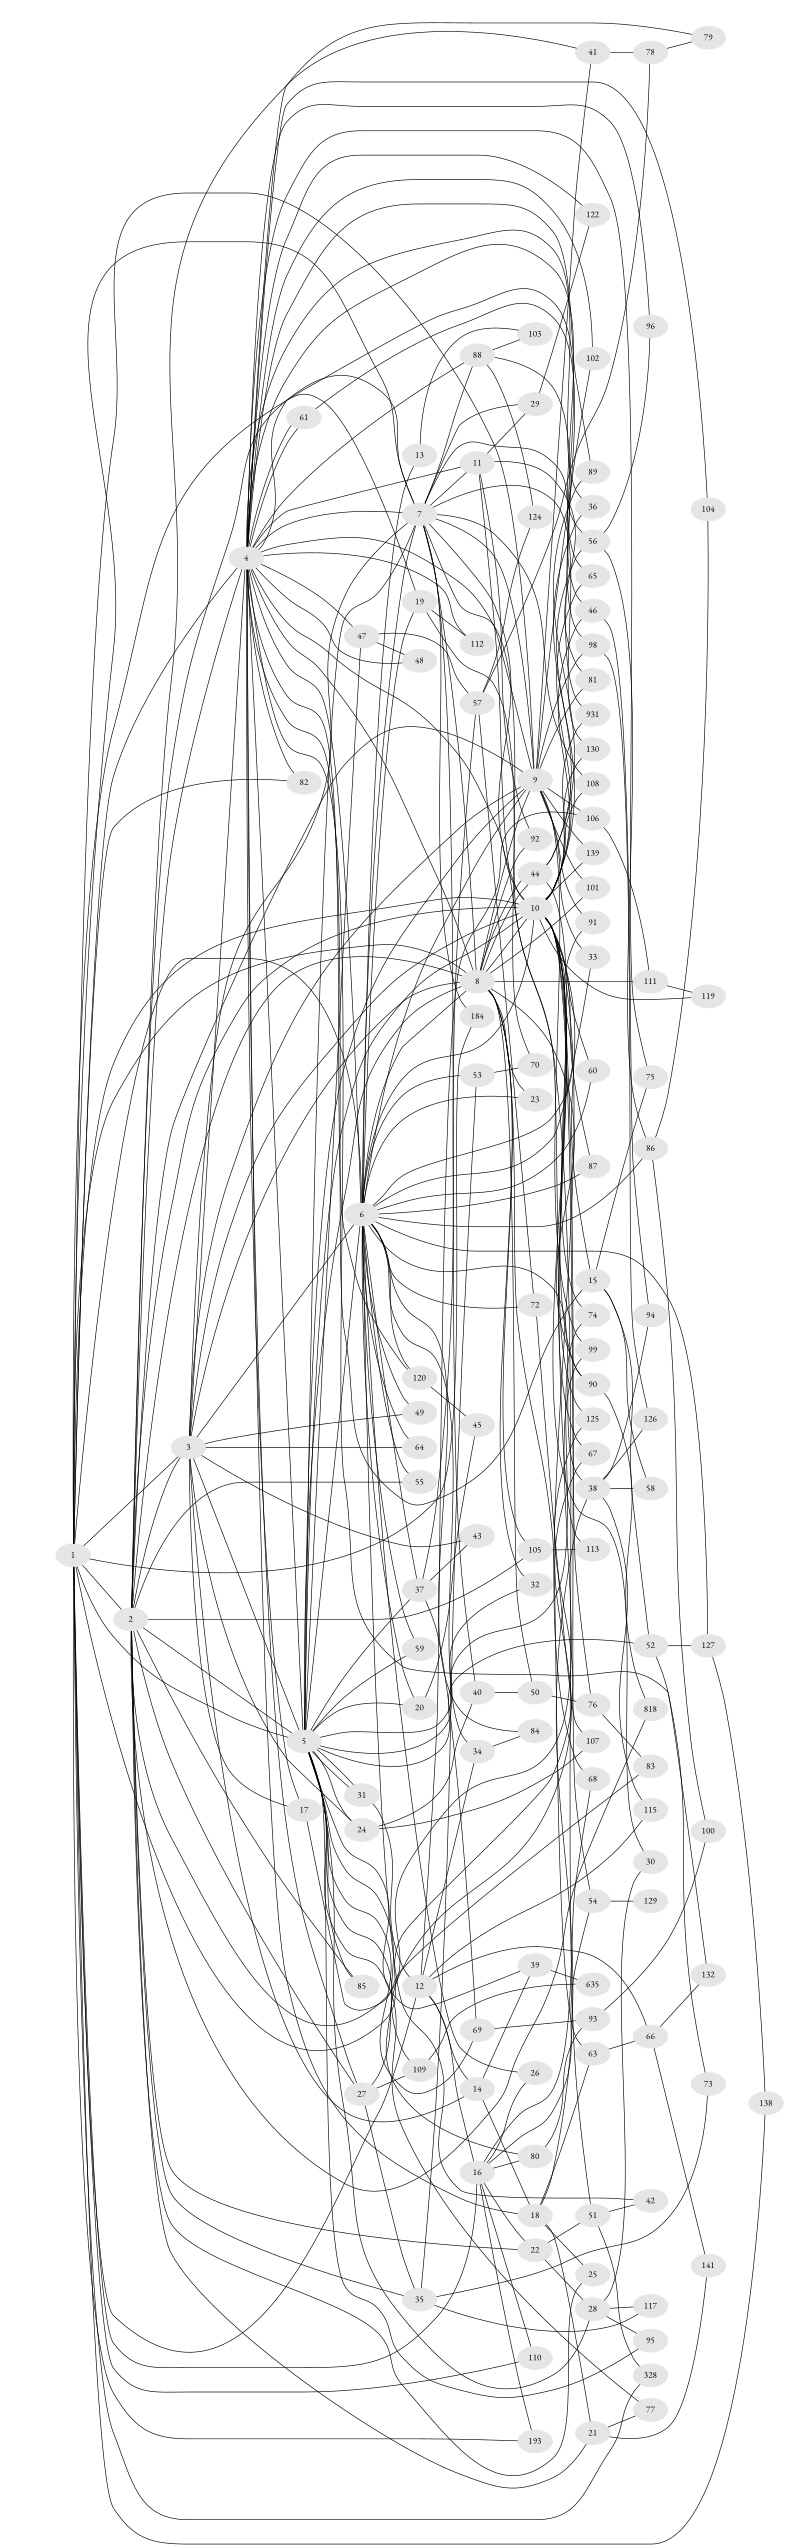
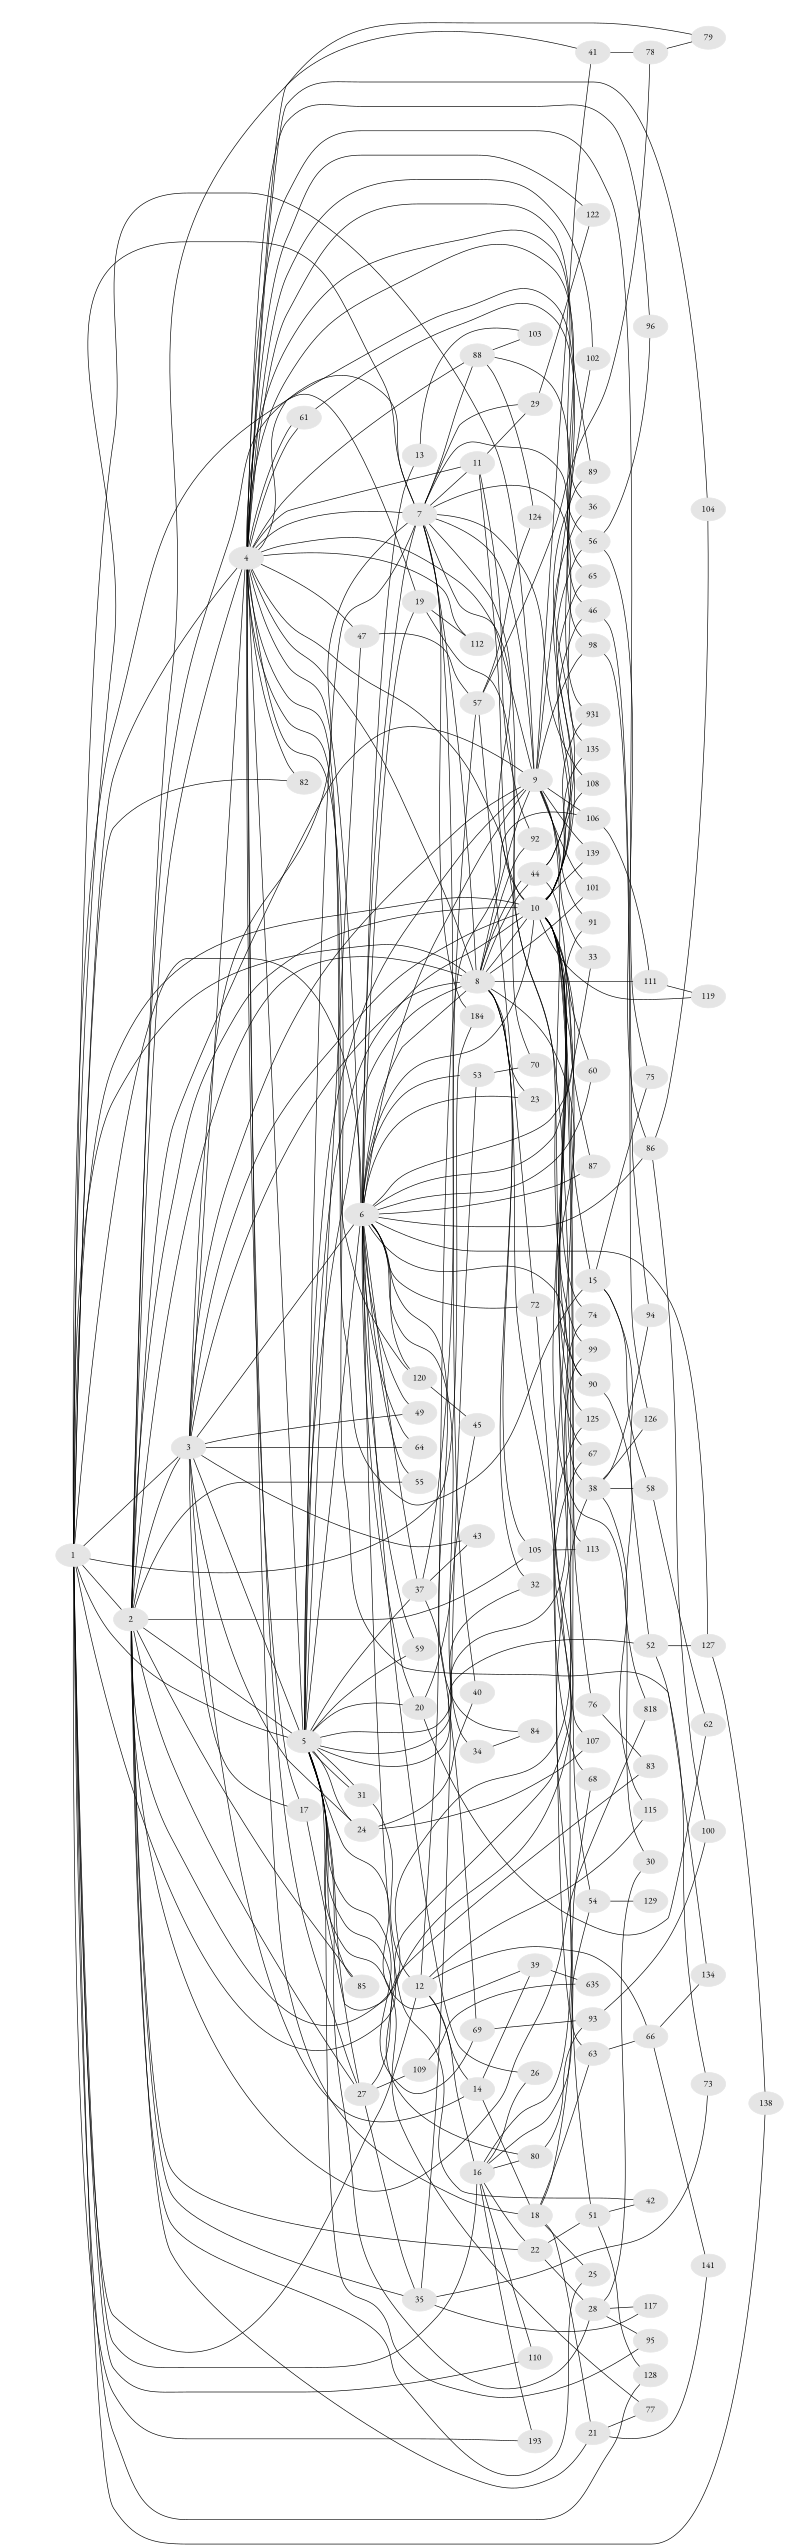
(420, 661) -> none
(593, 680) -> none
(593, 749) -> (593, 749)
(535, 1693) -> none
none -> (708, 1725)
(451, 1858) -> none
(379, 1898) -> (336, 1917)
(708, 1975) -> (708, 1975)
(651, 2375) -> (651, 2375)
